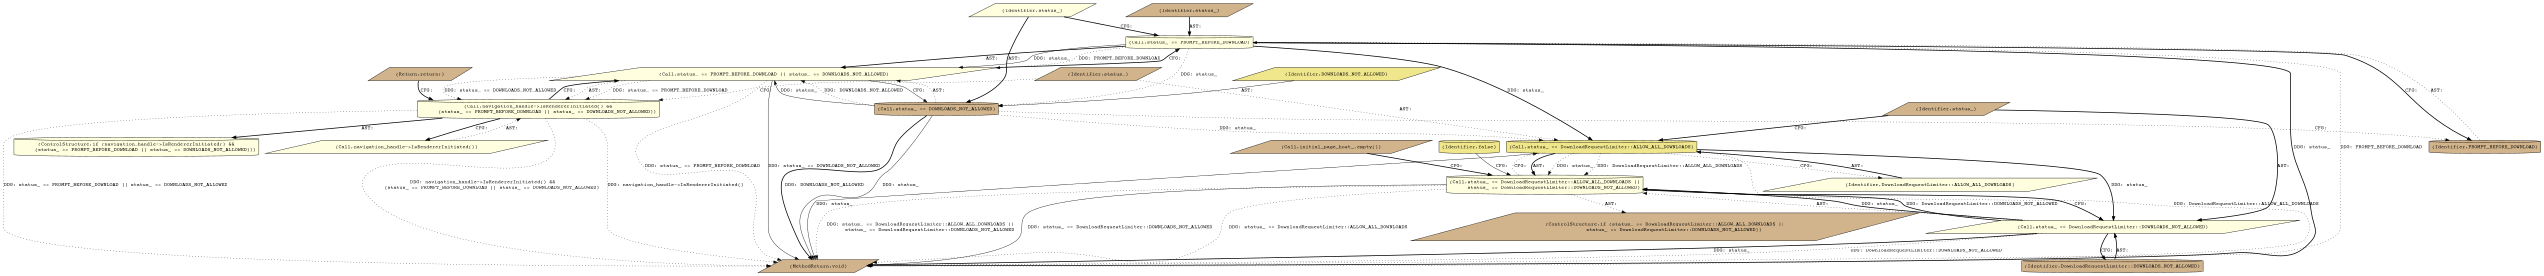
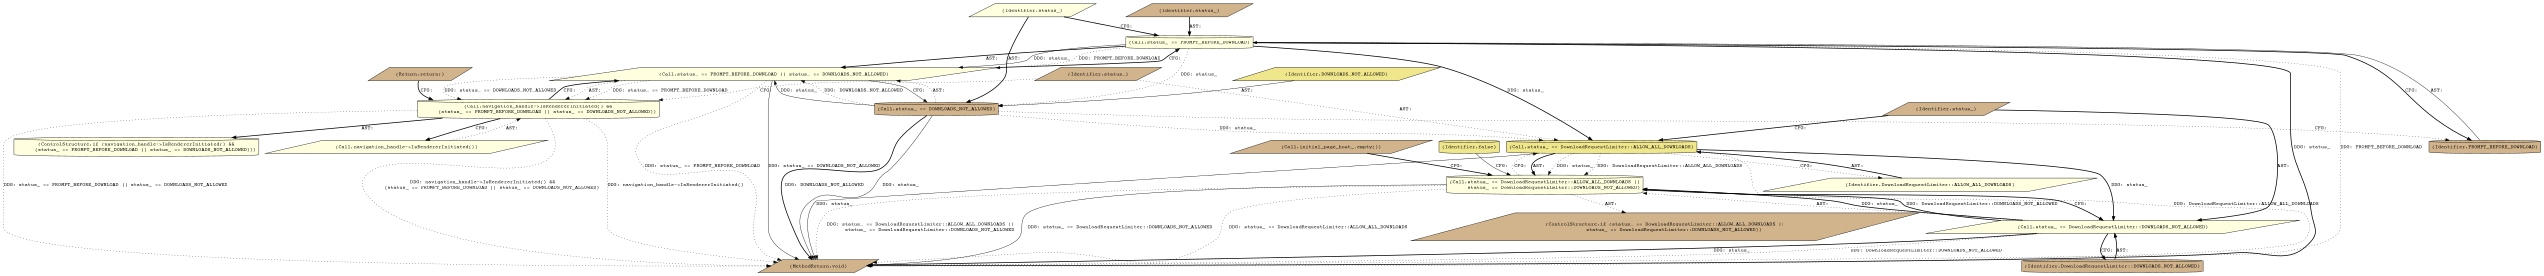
(1883, 45) -> (1883, 45)
